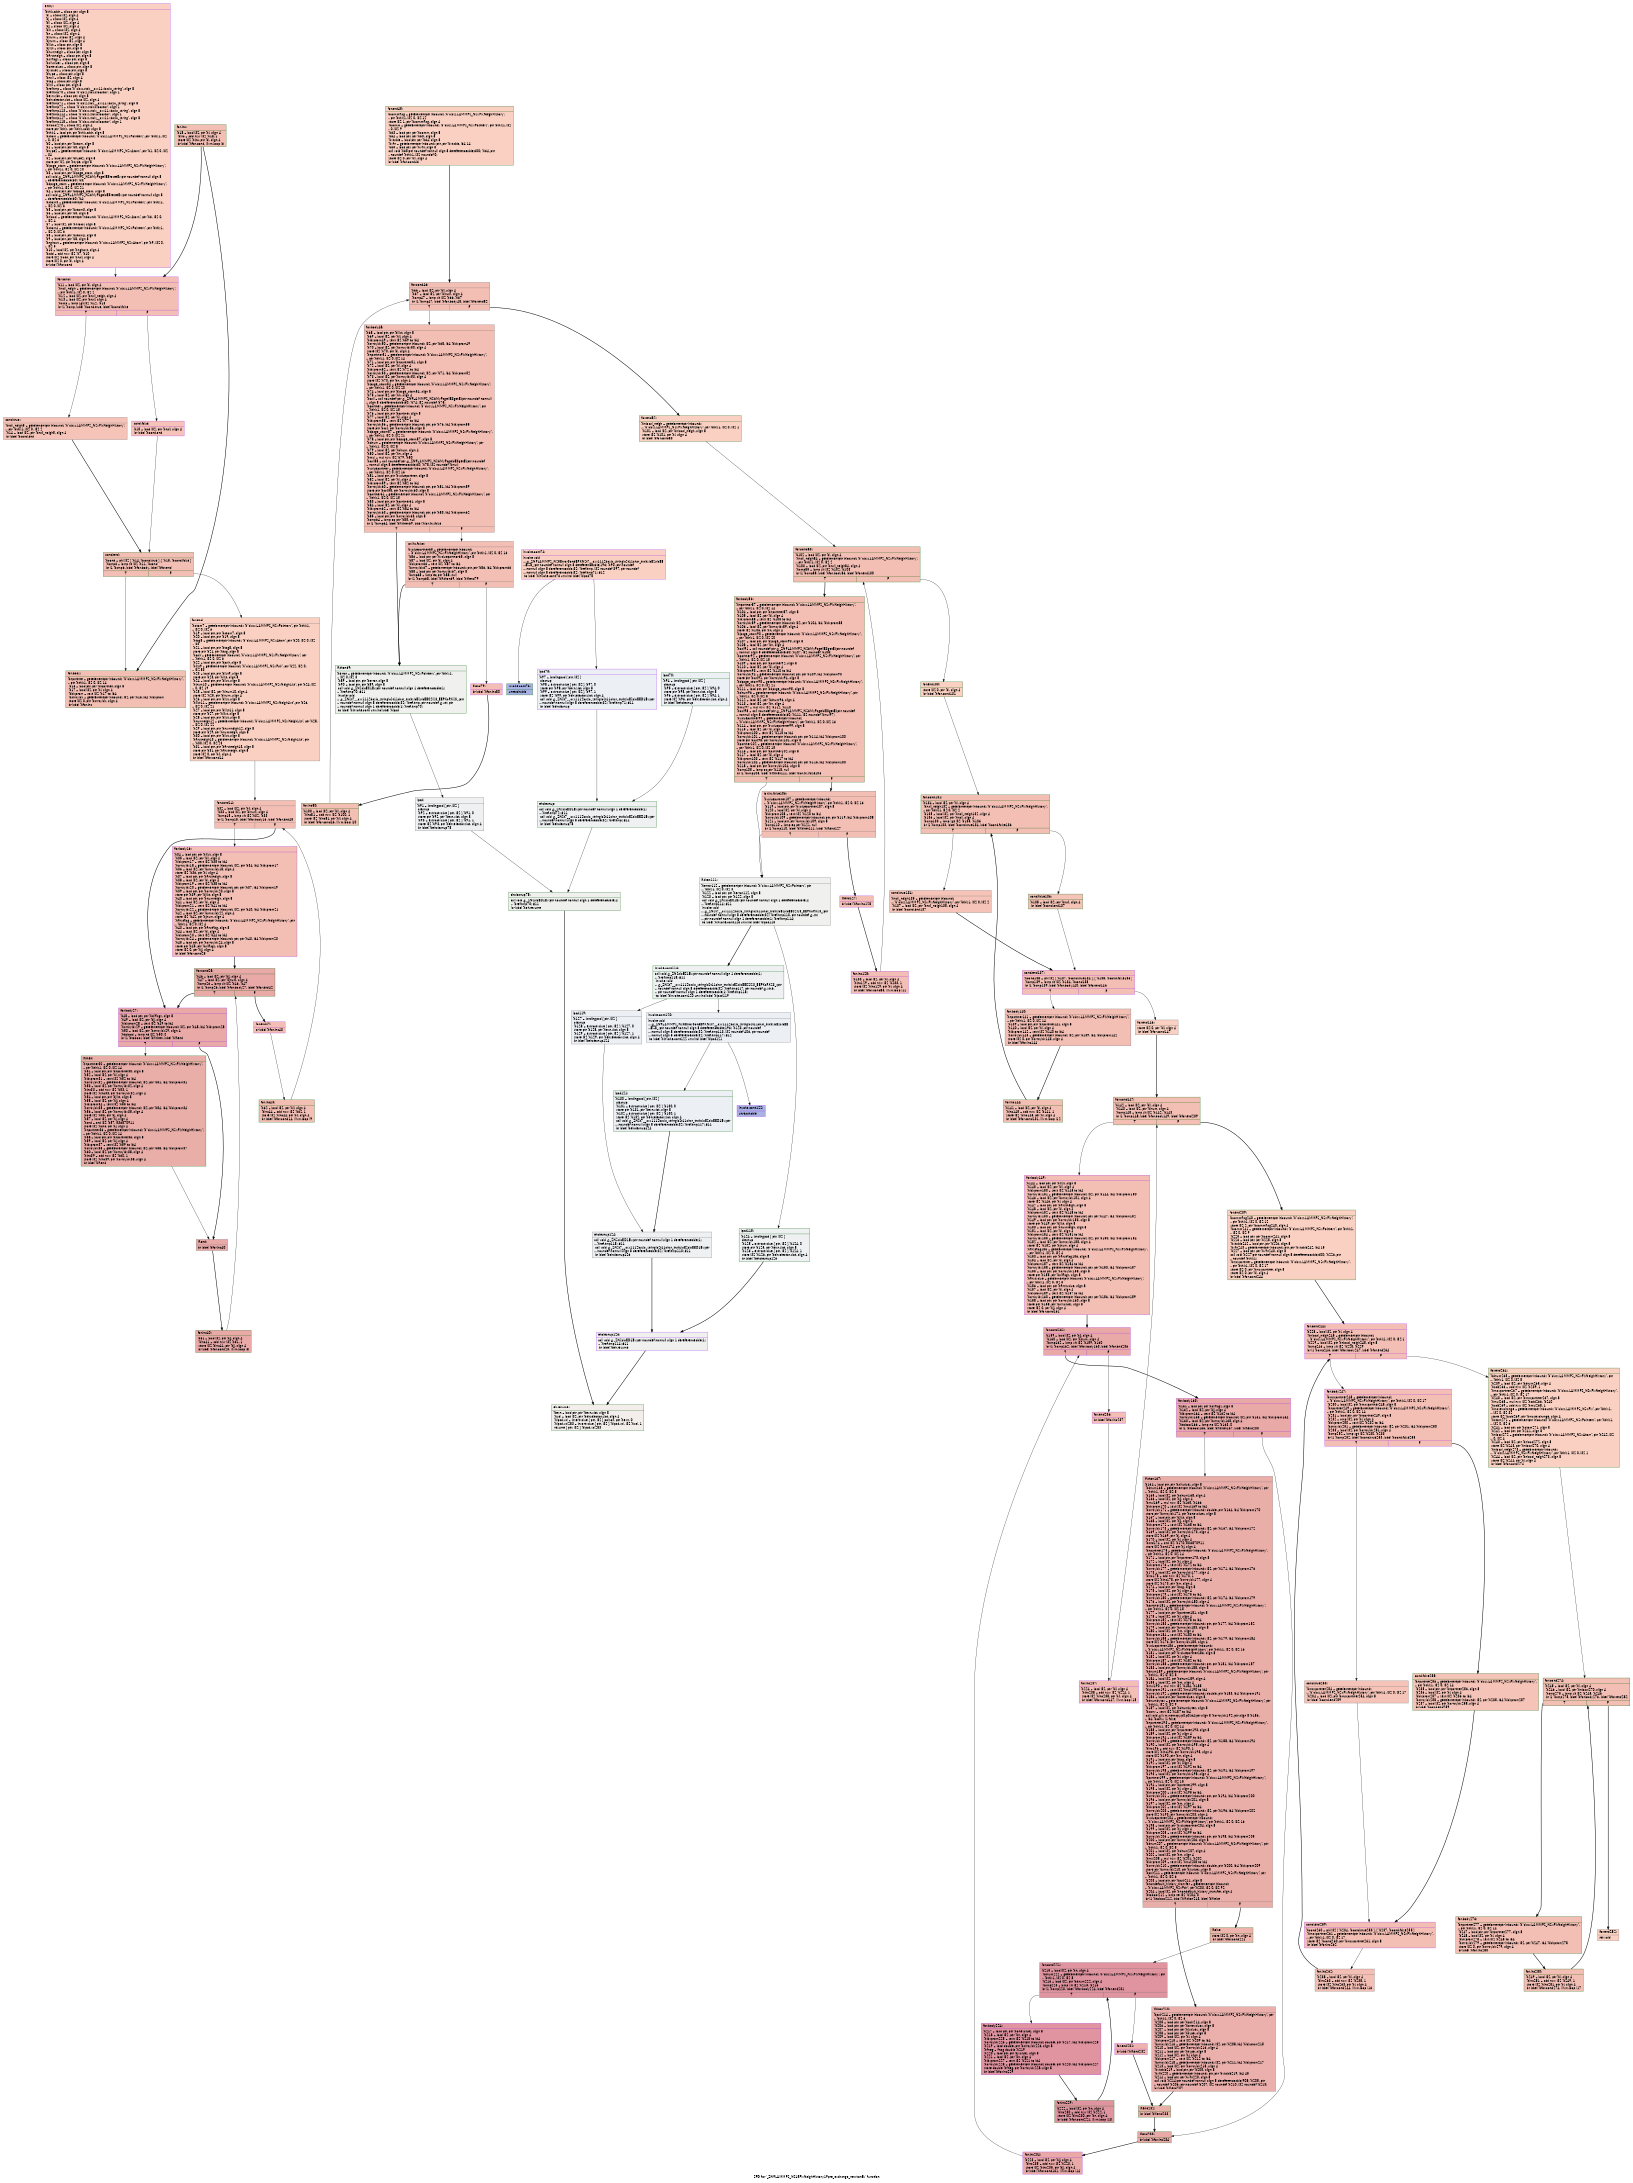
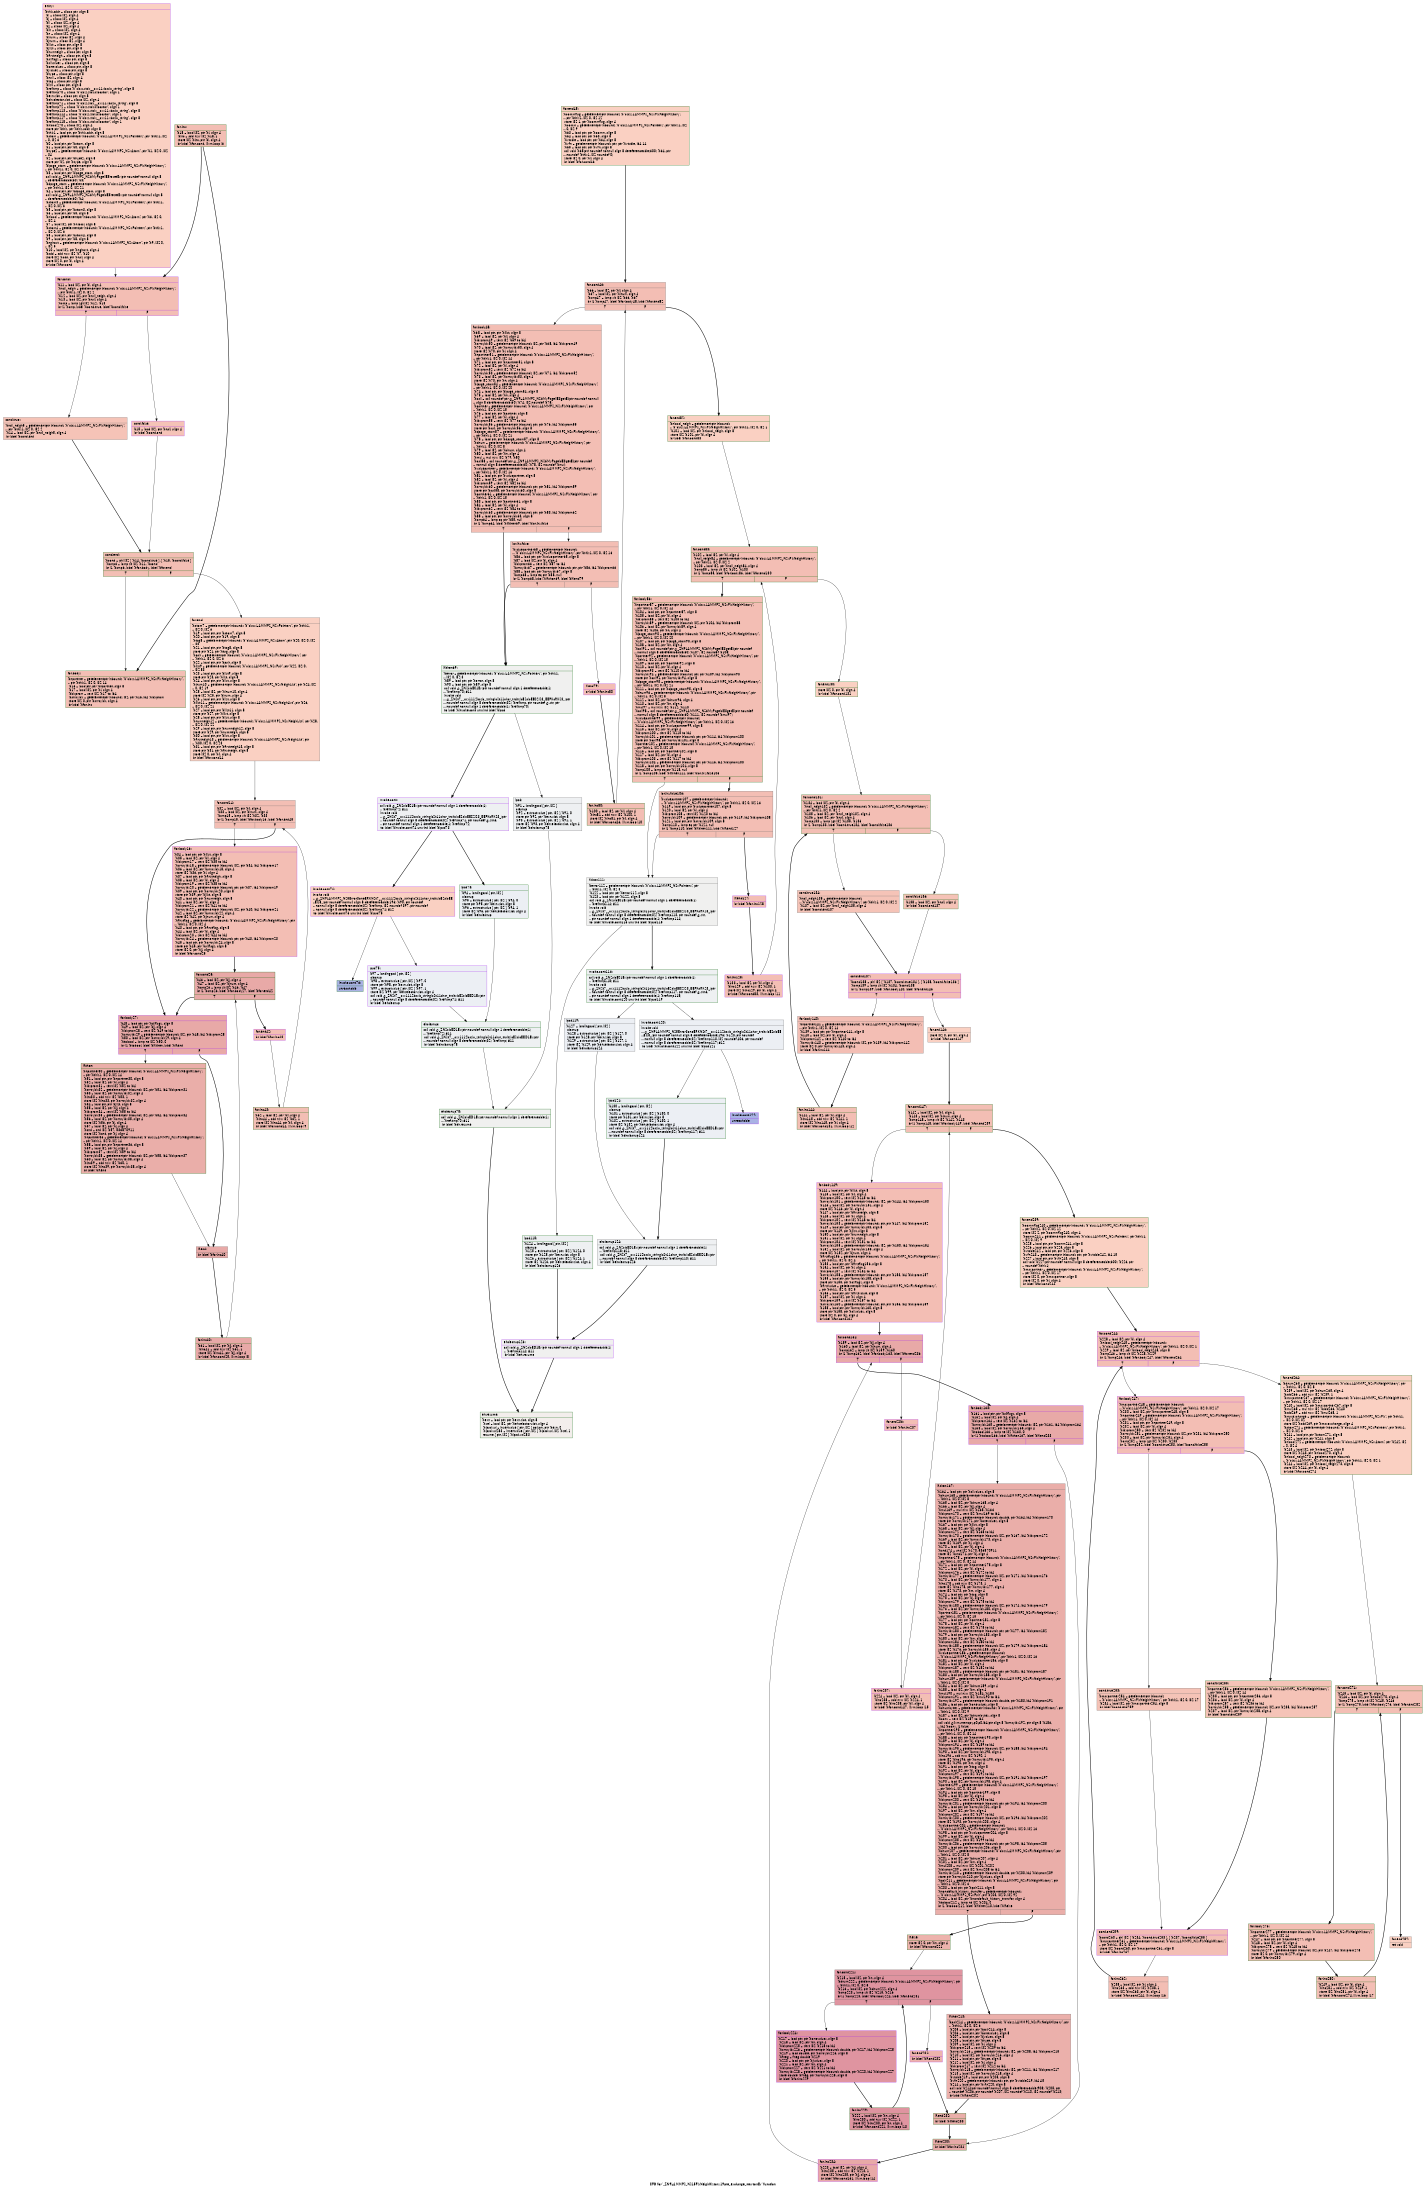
none -> (443, 814)
(1350, 1419) -> (1143, 1427)
